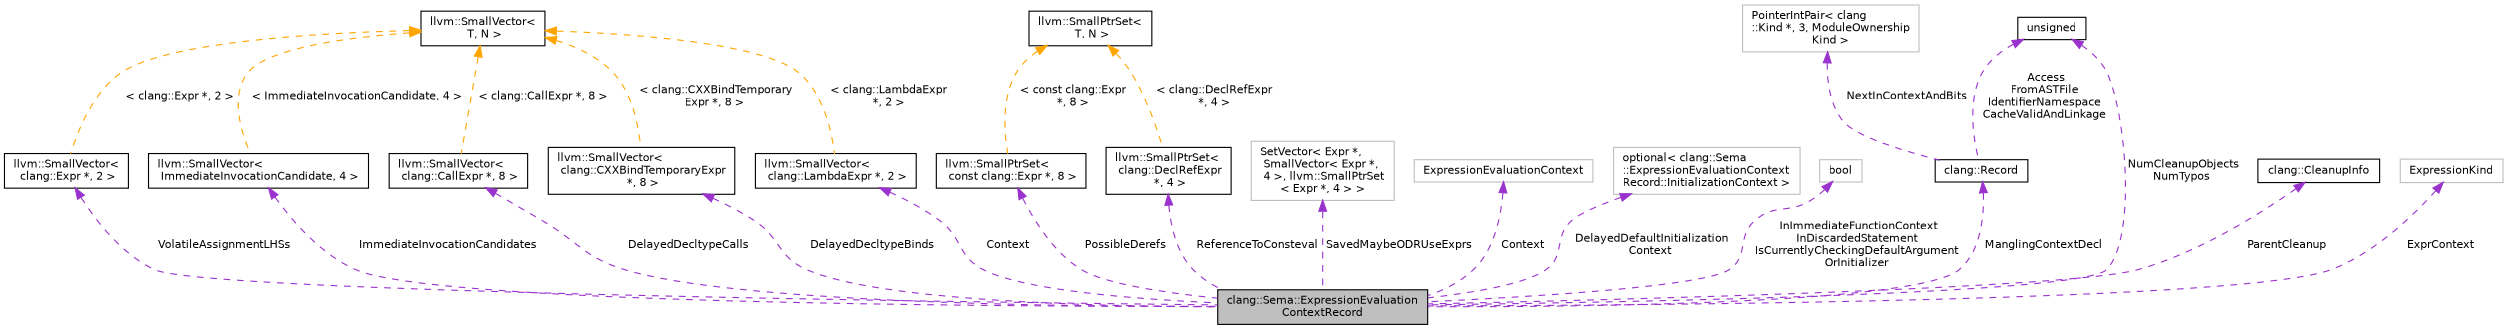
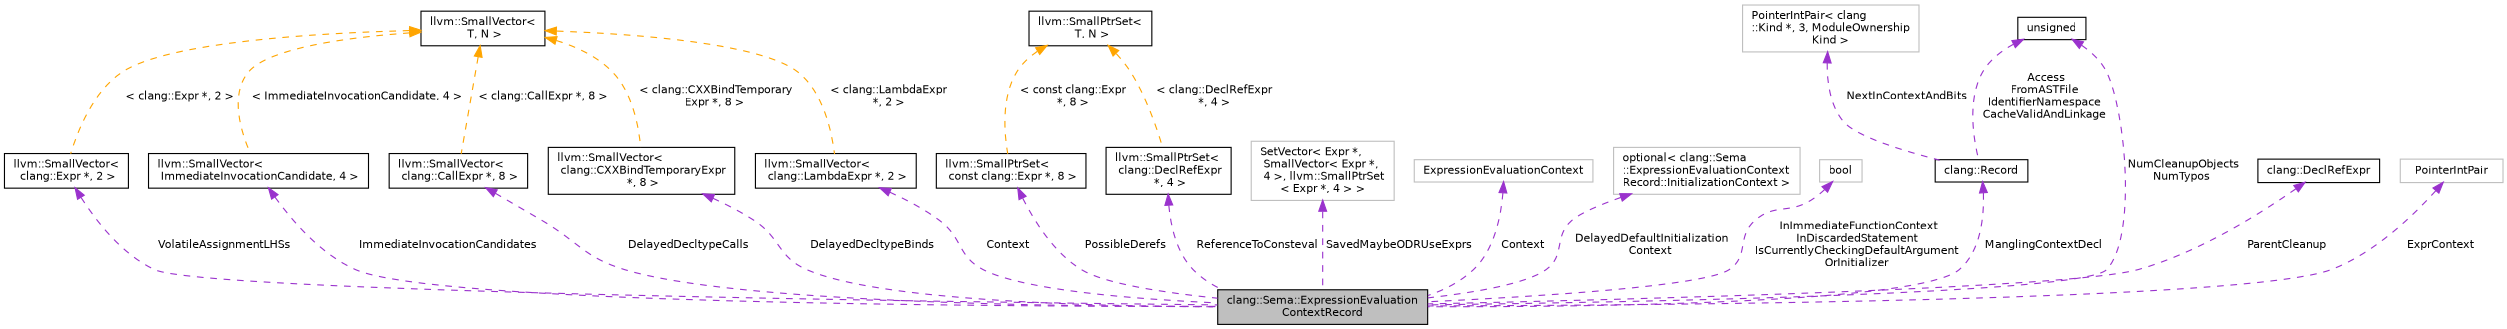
(2319, 171) -> (2319, 171)
(2452, 171) -> (2452, 171)
